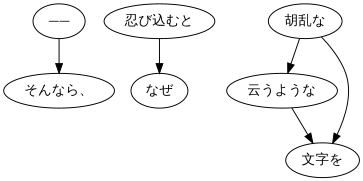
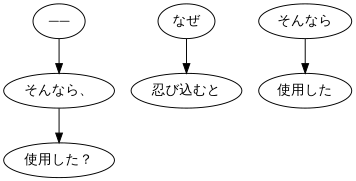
(305, 21) -> (305, 21)
(159, 51) -> (186, 51)
(282, 91) -> (305, 91)
none -> (59, 160)
(323, 160) -> none
